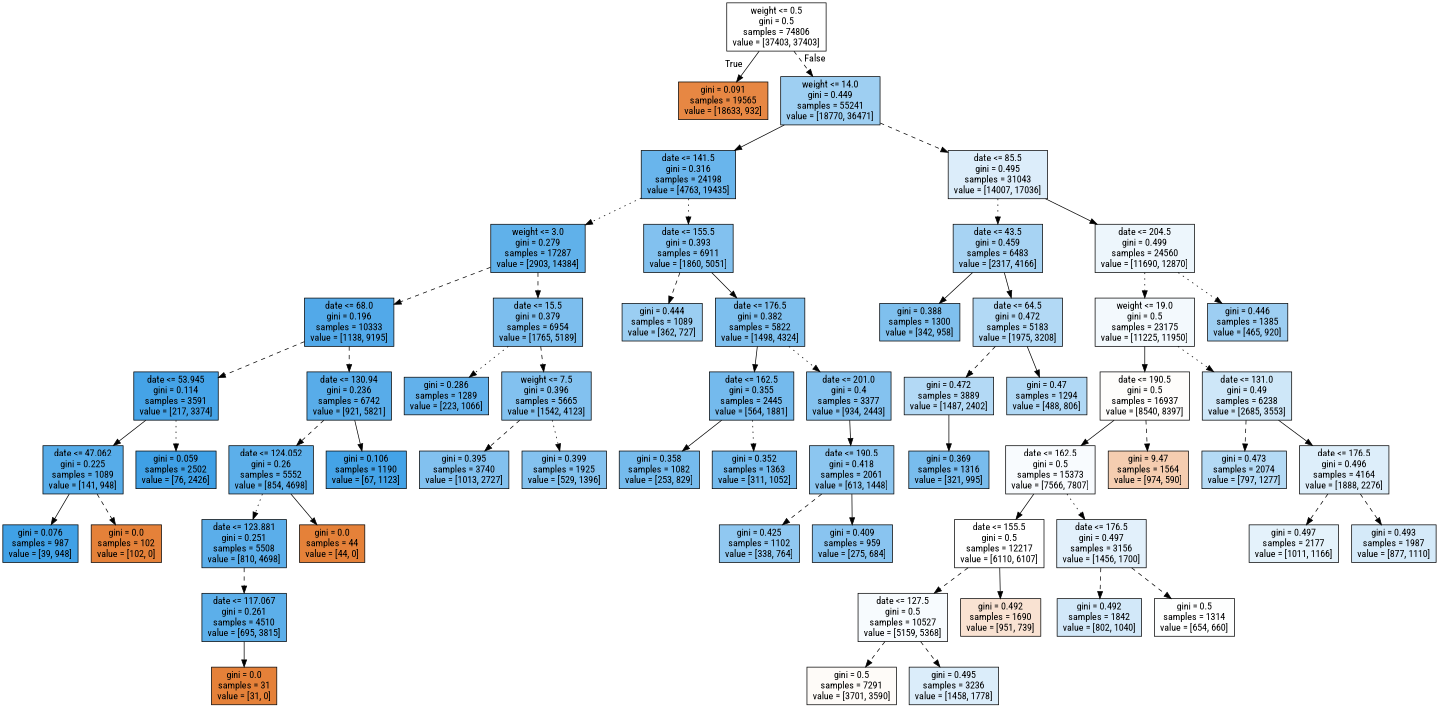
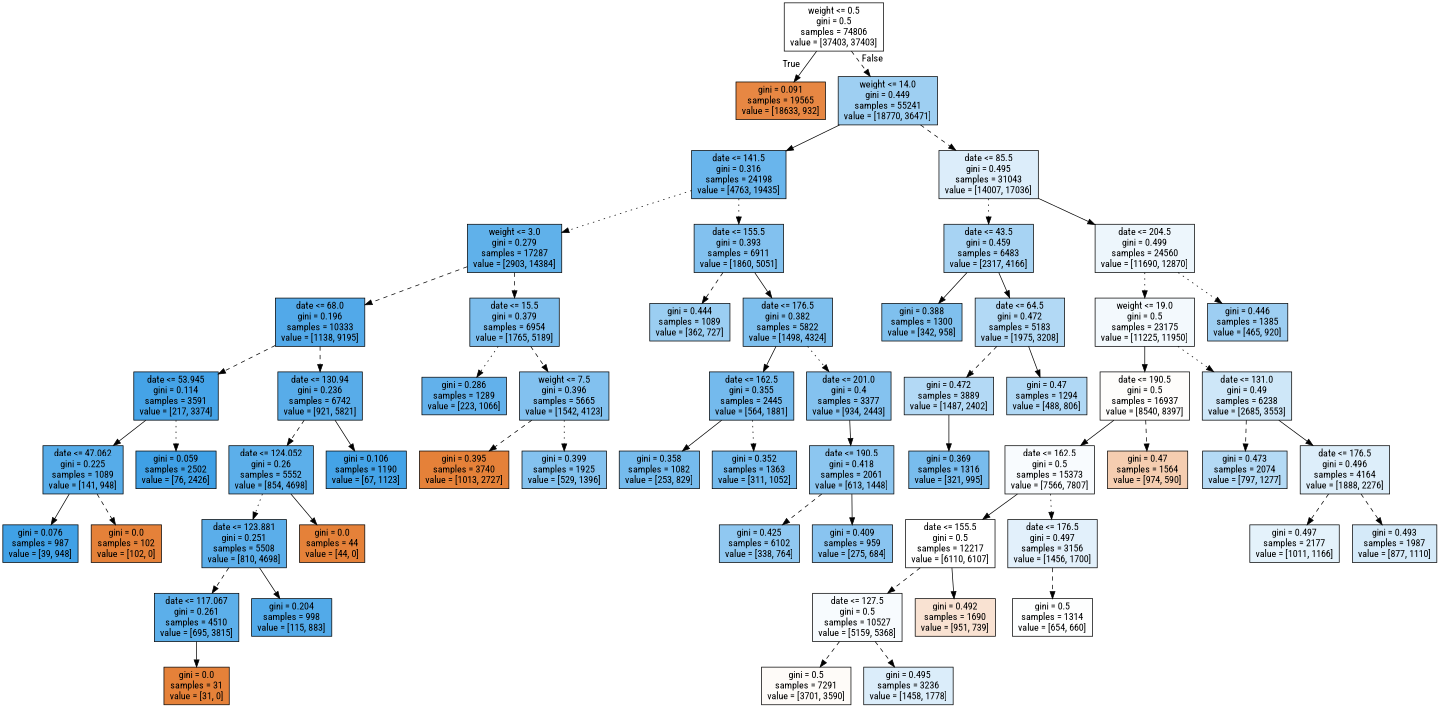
(464, 470) -> (464, 470)
(1148, 470) -> (1148, 470)
(759, 544) -> (759, 544)
none -> (292, 617)
(1099, 617) -> none
